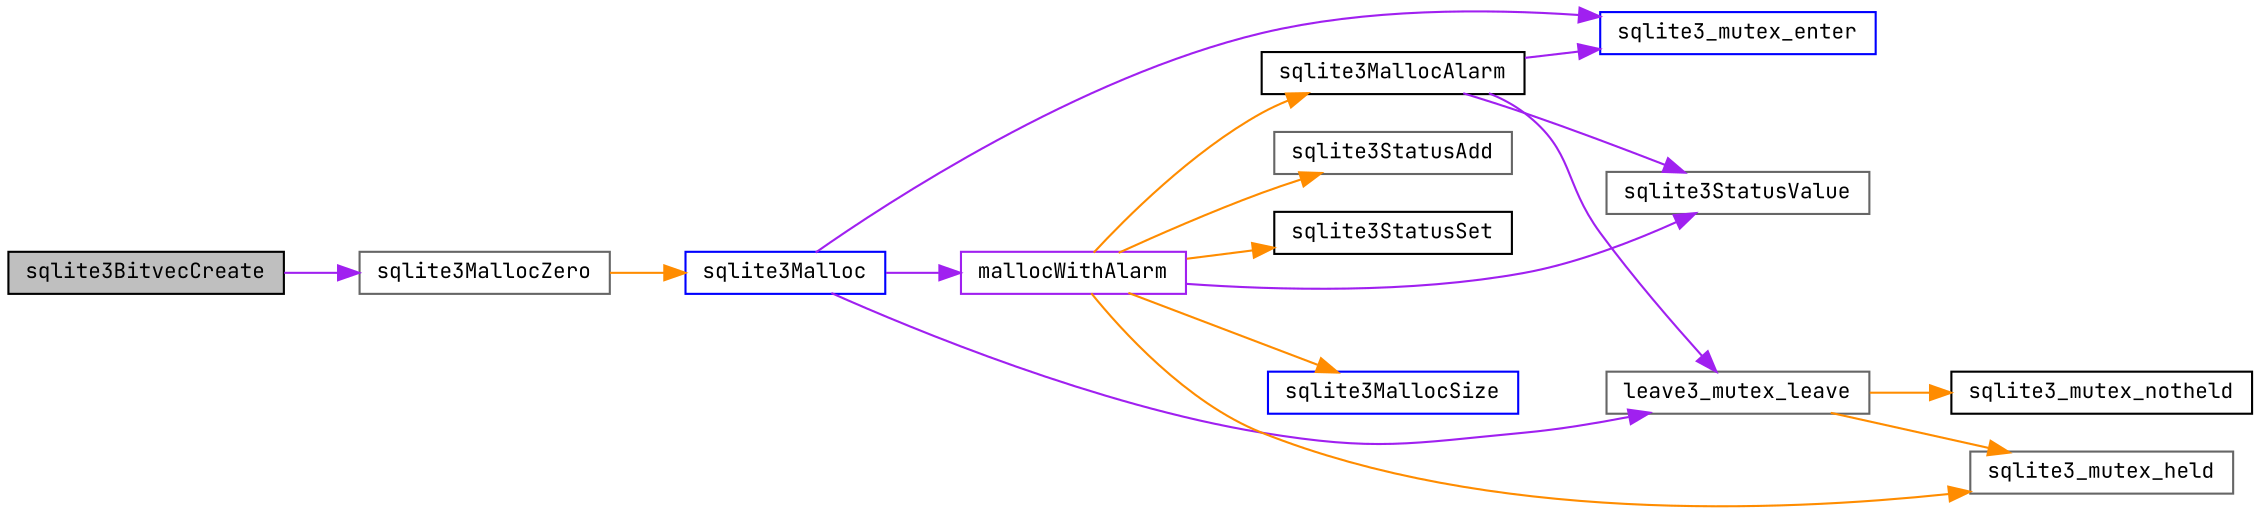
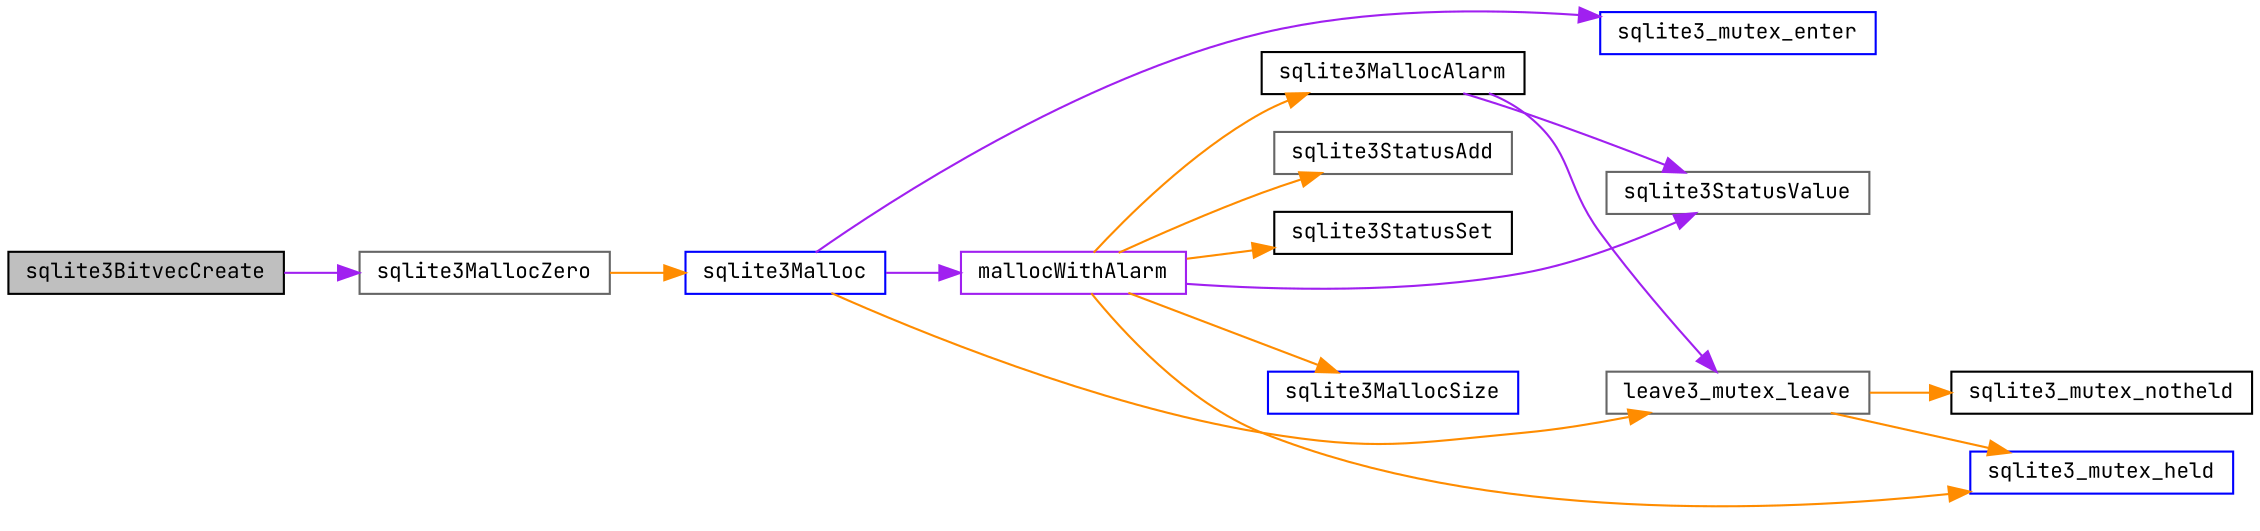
(1552, 55) -> none
(1200, 421) -> (1200, 421)
(2102, 473) -> (2102, 473)
